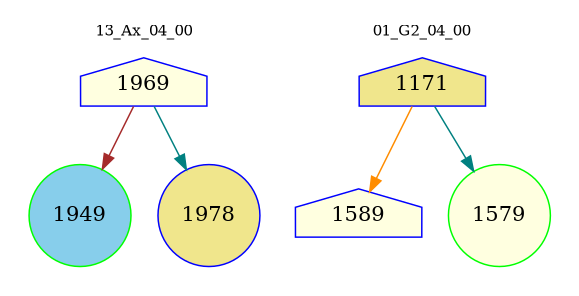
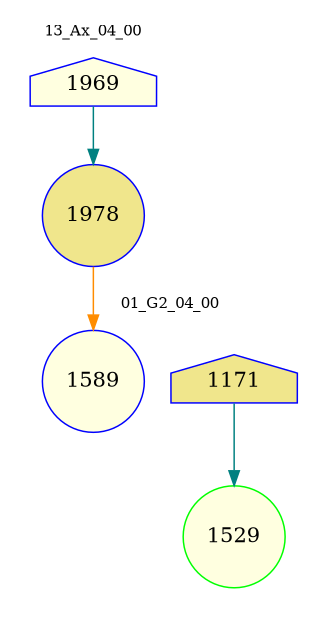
(394, 142) -> (93, 299)
(80, 216) -> none
(359, 216) -> (93, 381)
(499, 216) -> (234, 537)
